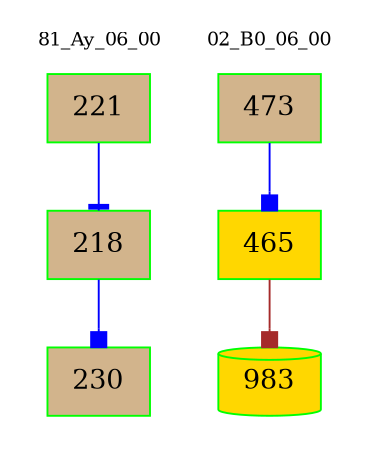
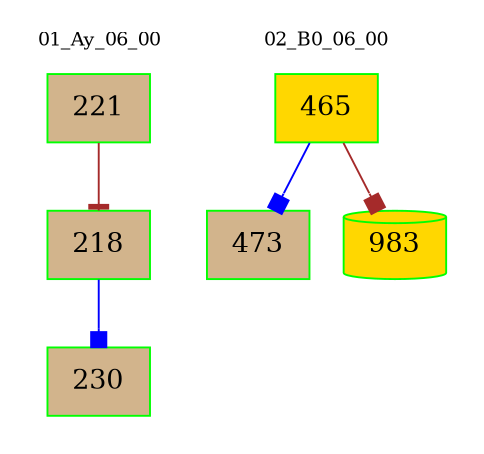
(100, 41) -> (100, 41)
(270, 167) -> (297, 168)
(99, 172) -> (99, 172)
